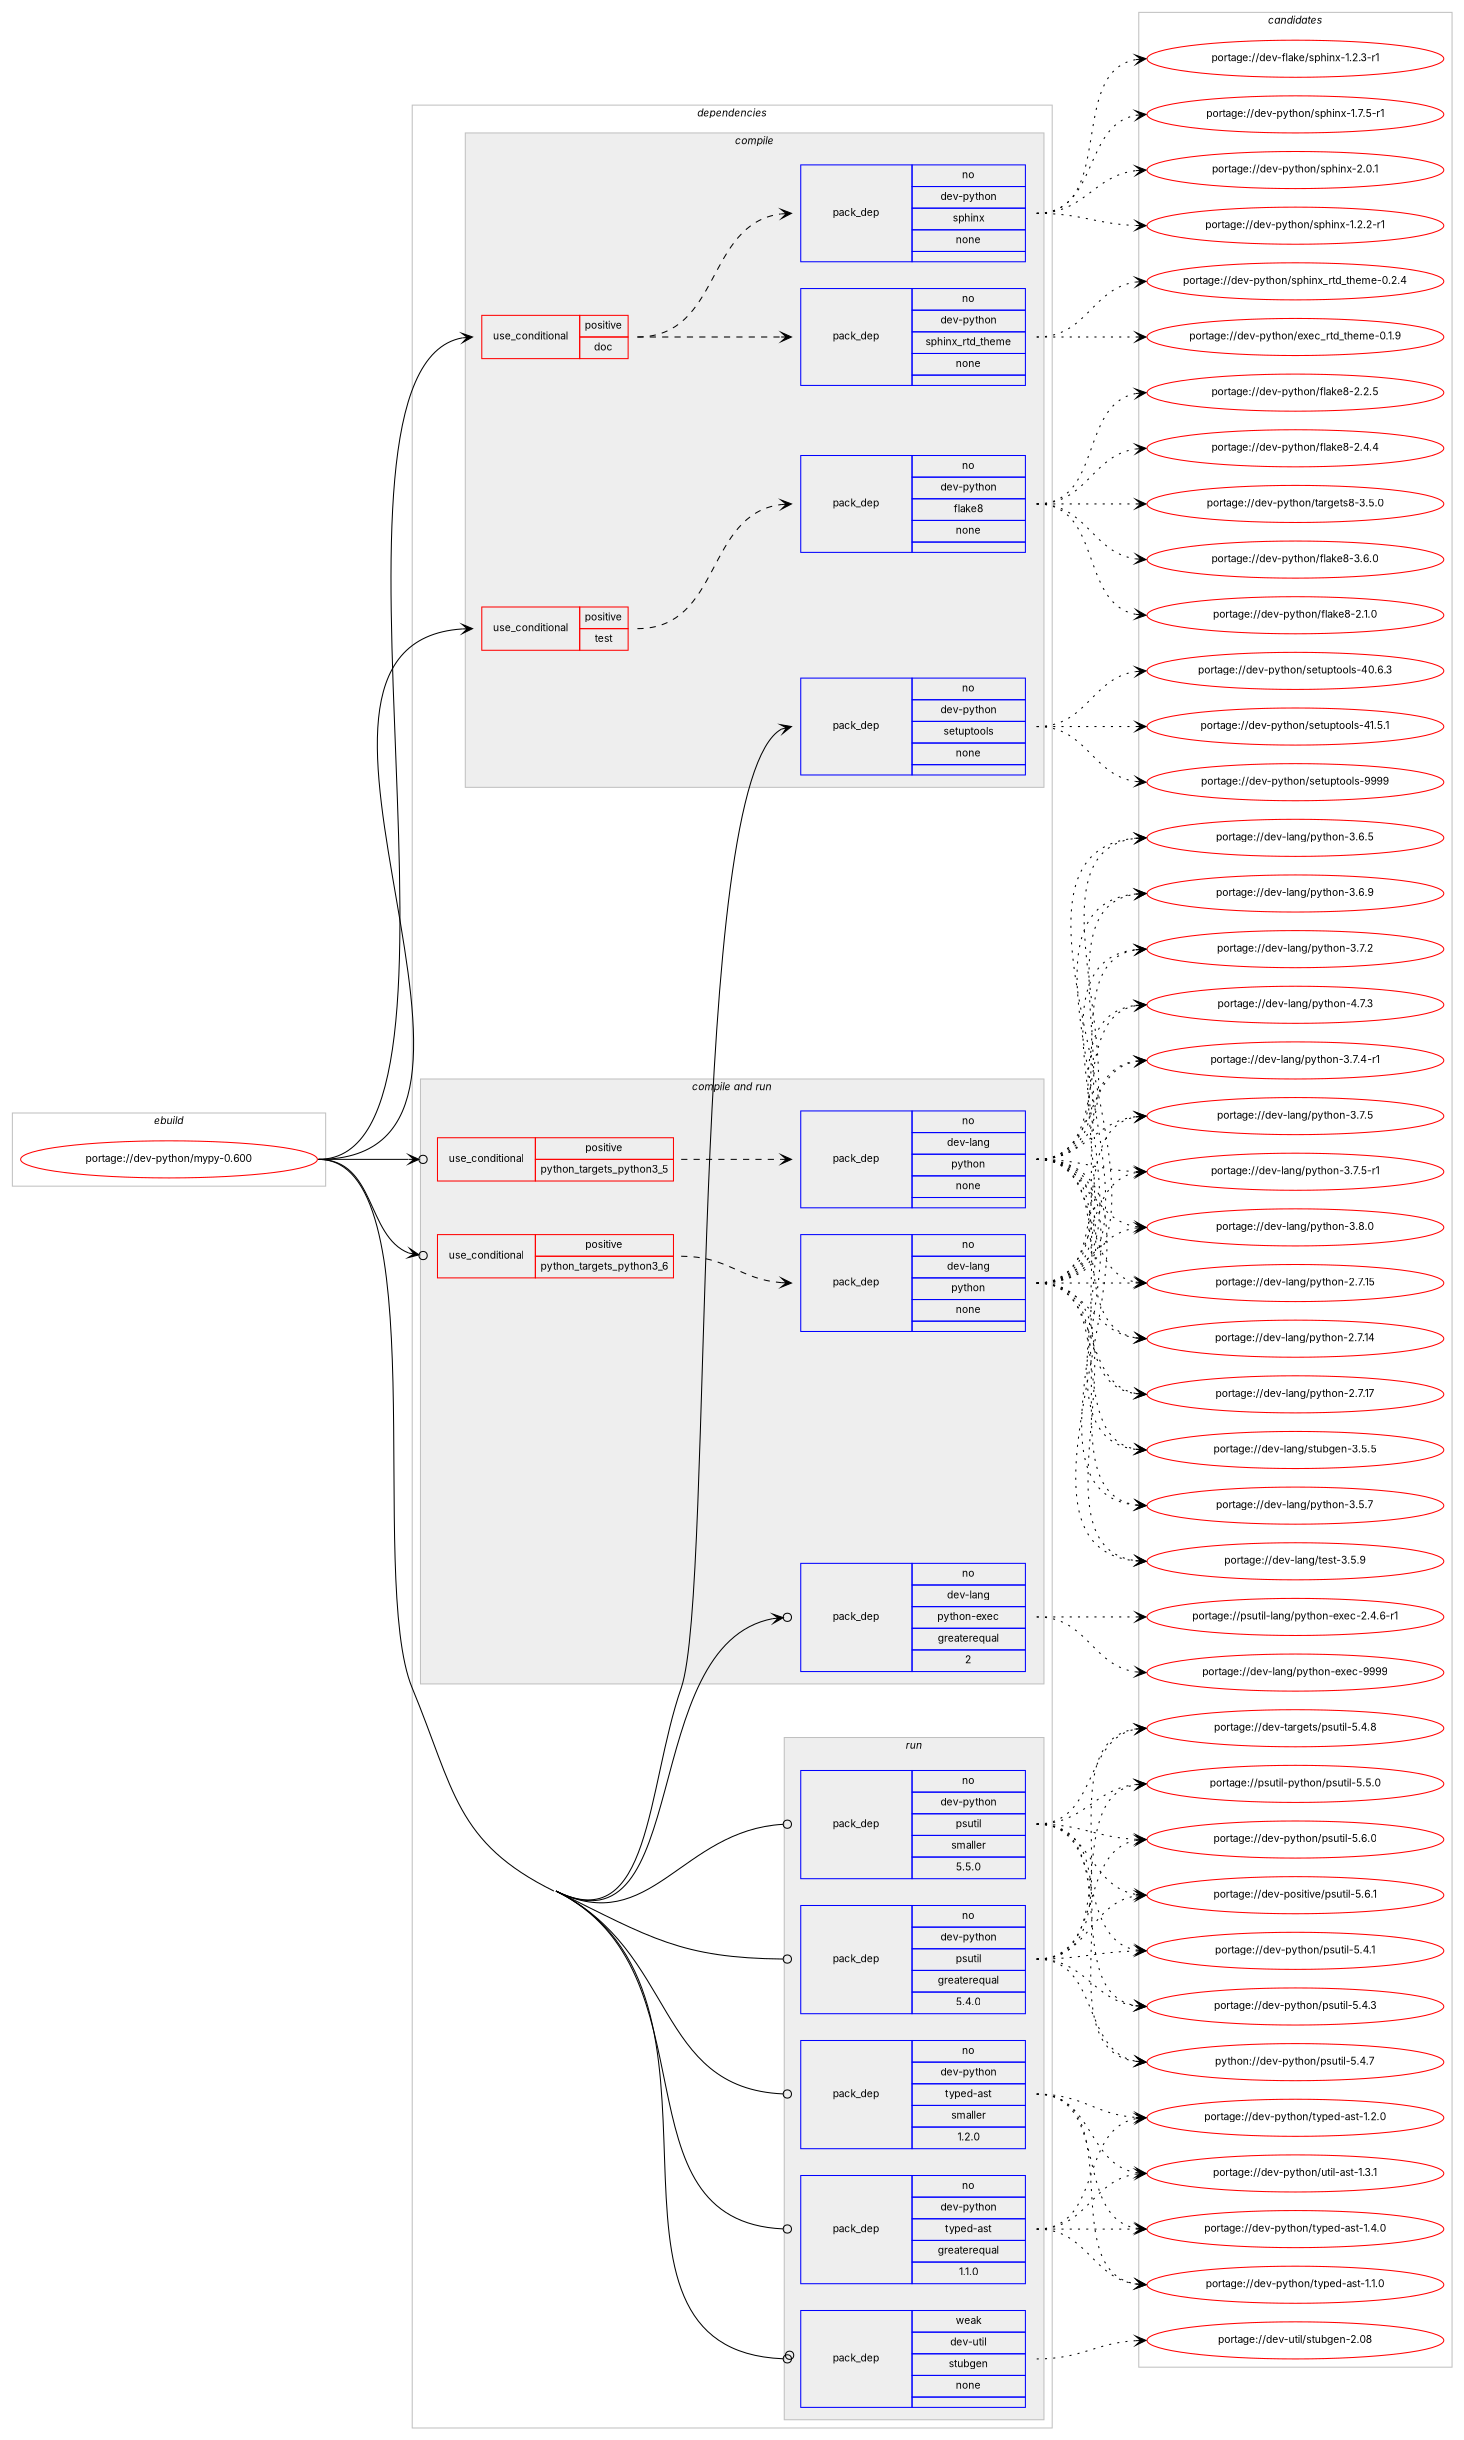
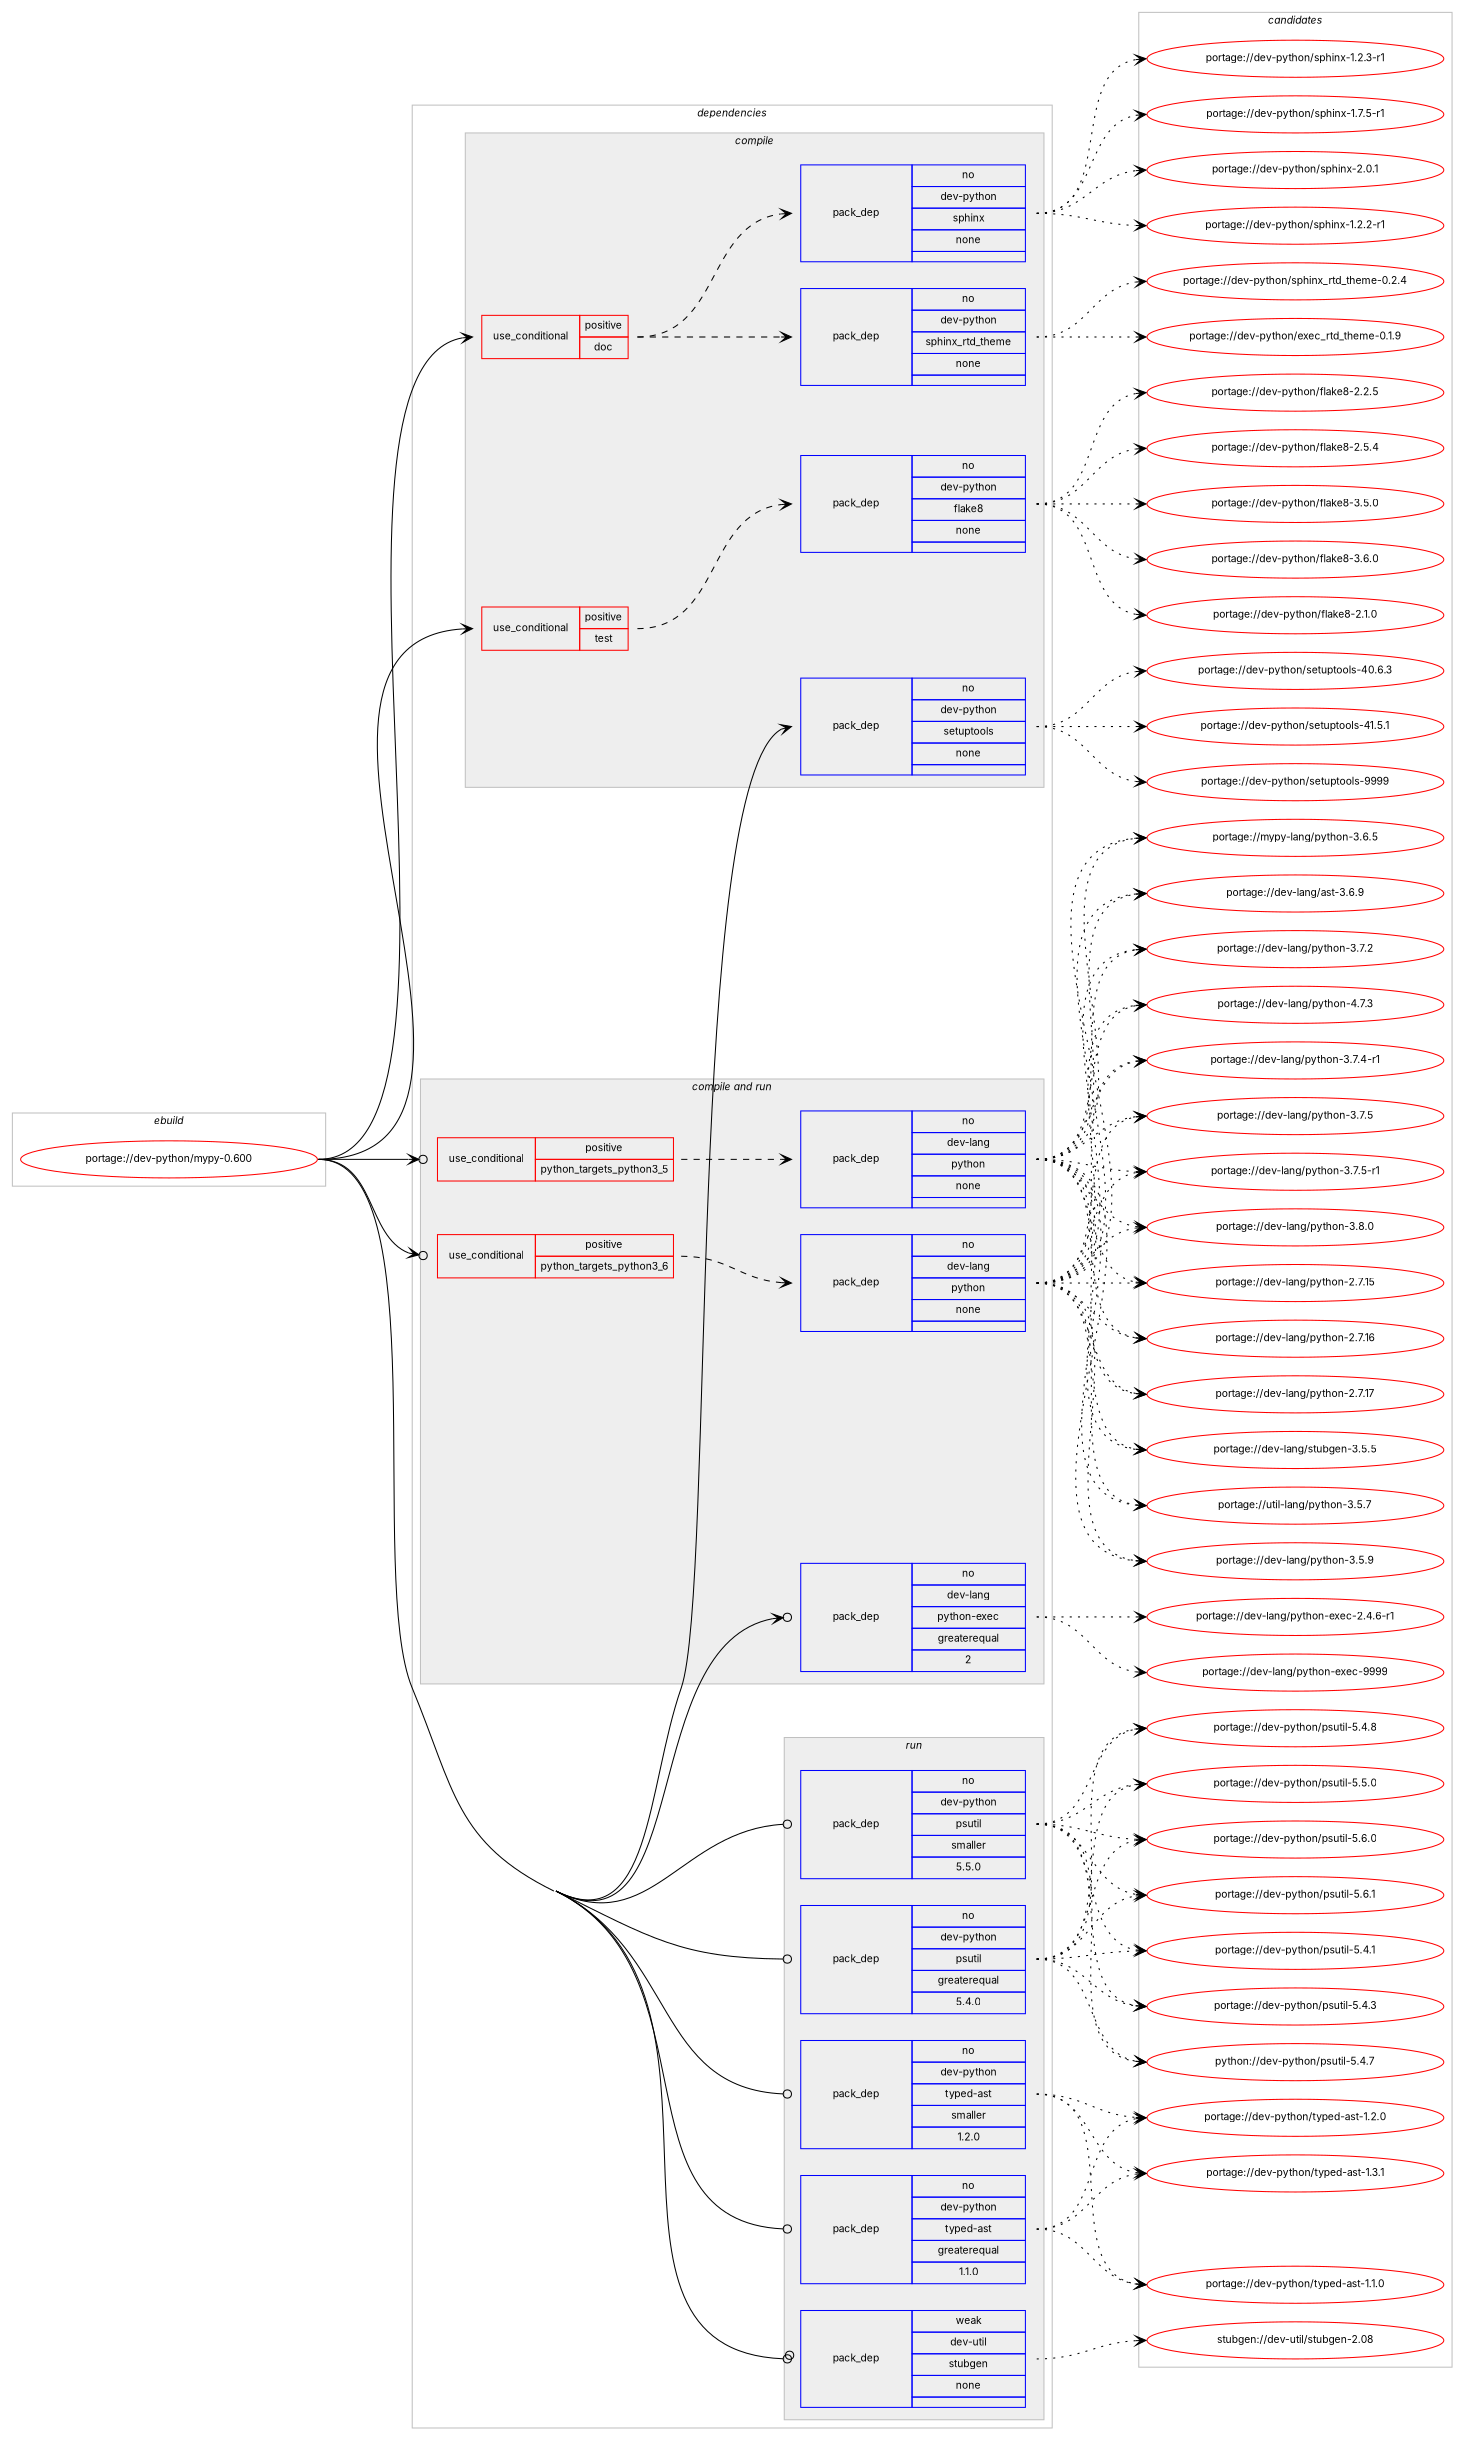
(1295, 59) -> (1295, 59)
(1295, 448) -> (1295, 448)
(1295, 504) -> (1295, 504)
(1295, 838) -> (1295, 838)
(1295, 893) -> (1295, 893)
(1295, 1339) -> (1295, 1339)
(1295, 1506) -> (1295, 1506)
(1295, 1561) -> (1295, 1561)
(1295, 1617) -> (1295, 1617)
(1295, 1728) -> (1295, 1728)
(1295, 1784) -> (1295, 1784)
(1295, 1895) -> (1295, 1895)
(1295, 2173) -> (1295, 2173)
(1295, 2229) -> none
(1295, 2340) -> (1295, 2340)
